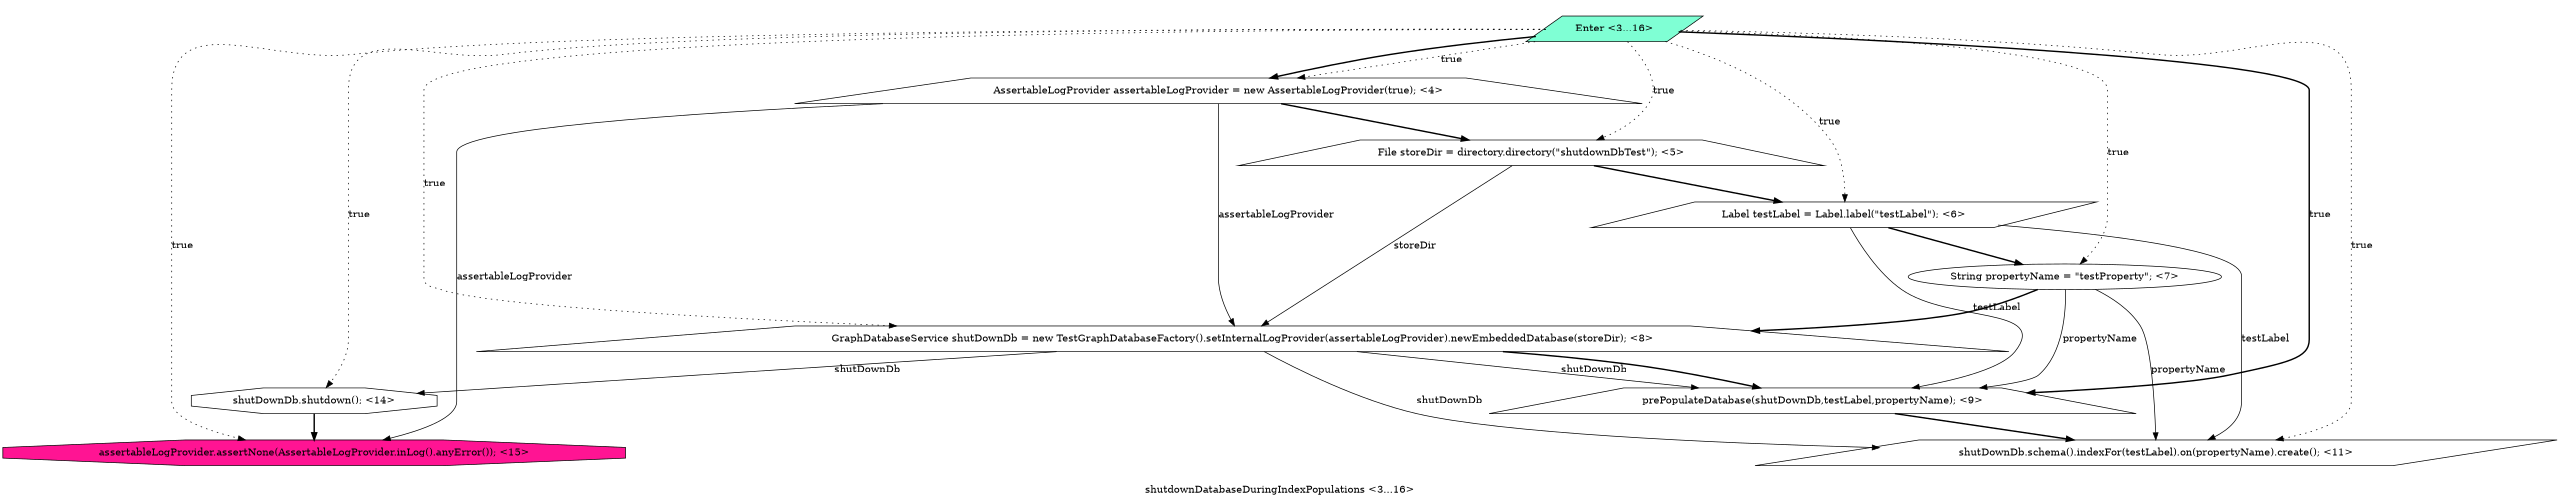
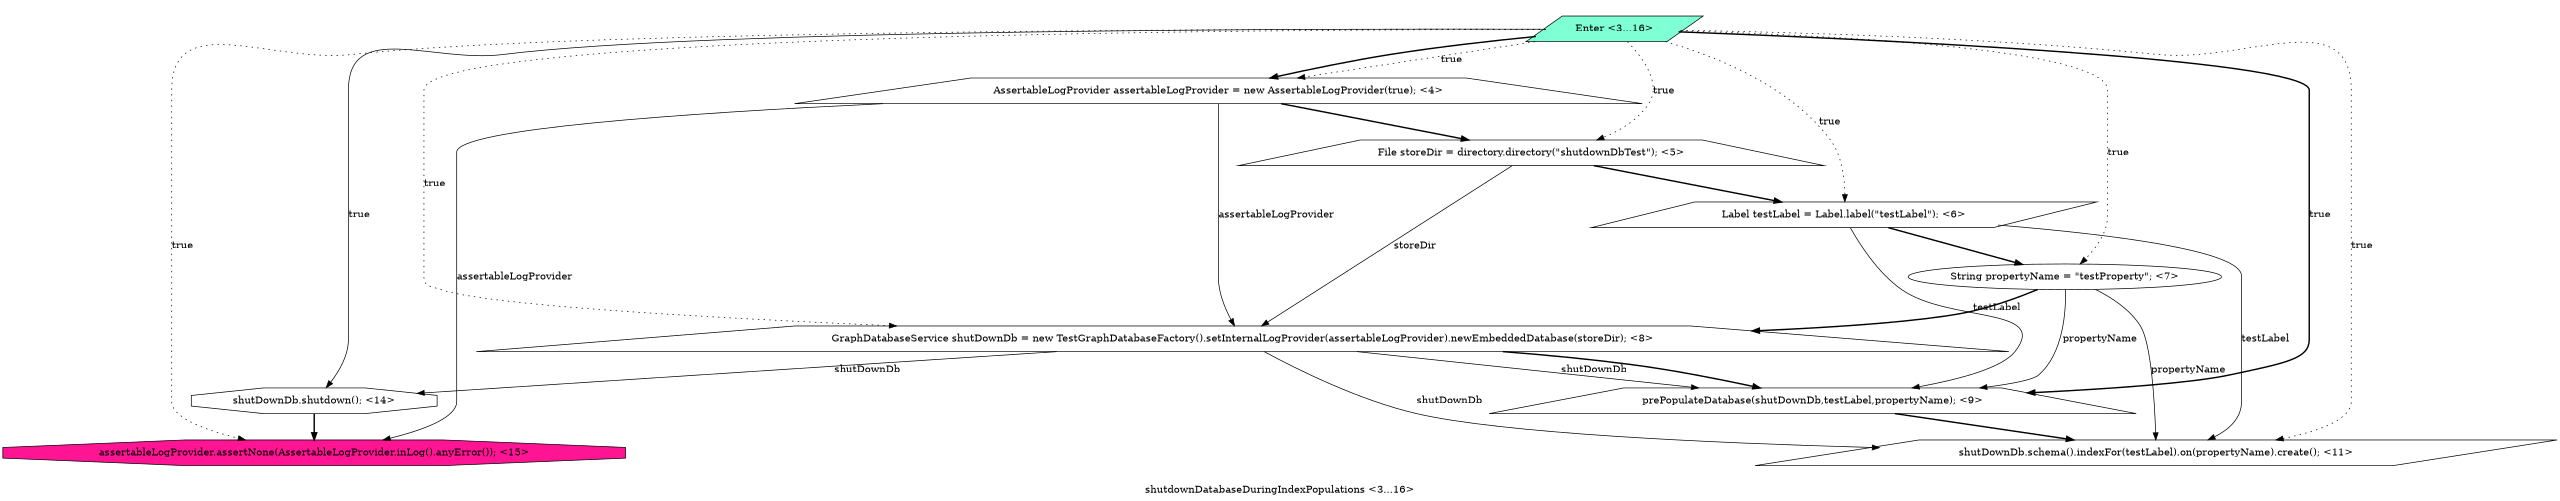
(672, 42) -> (672, 42)
